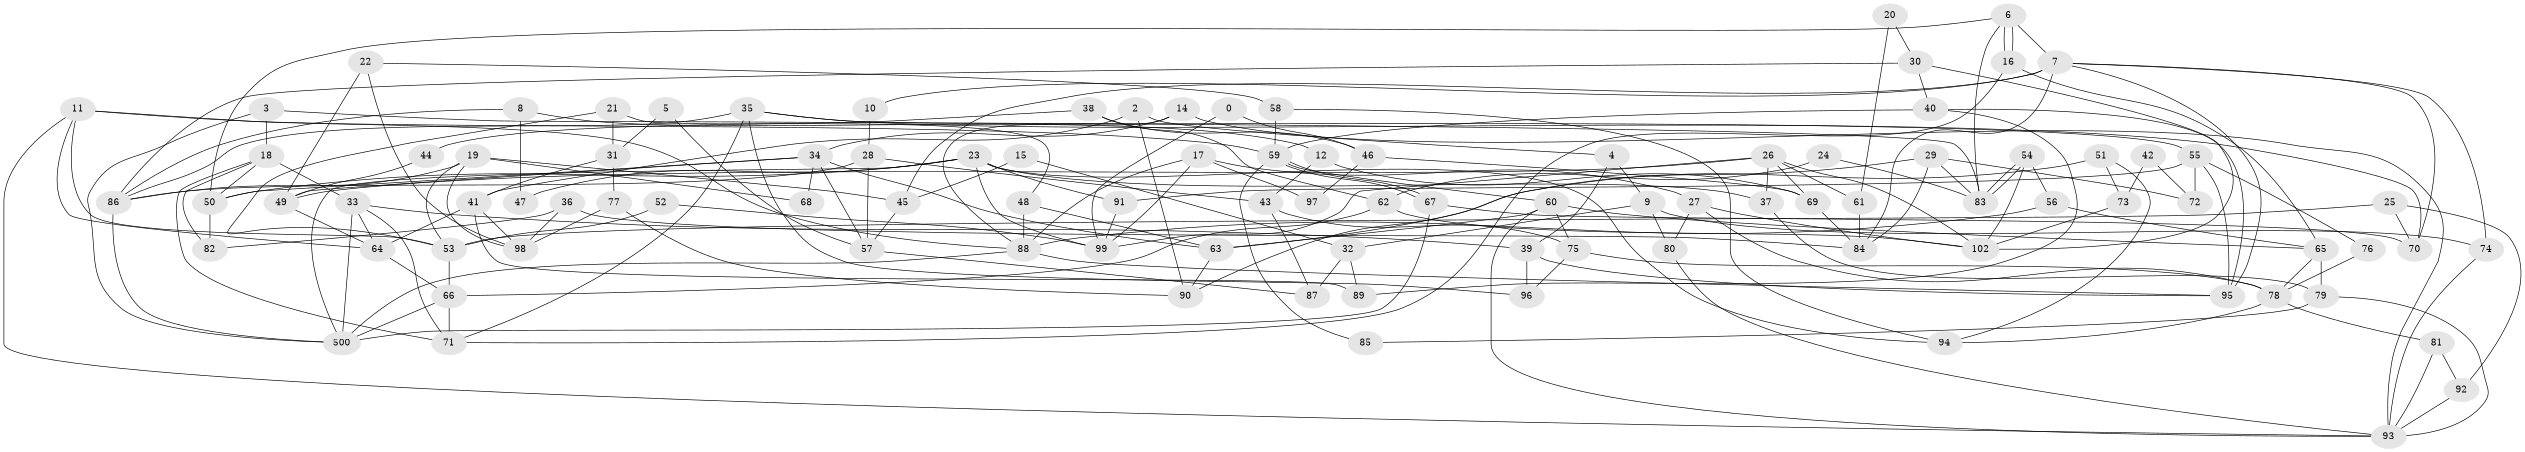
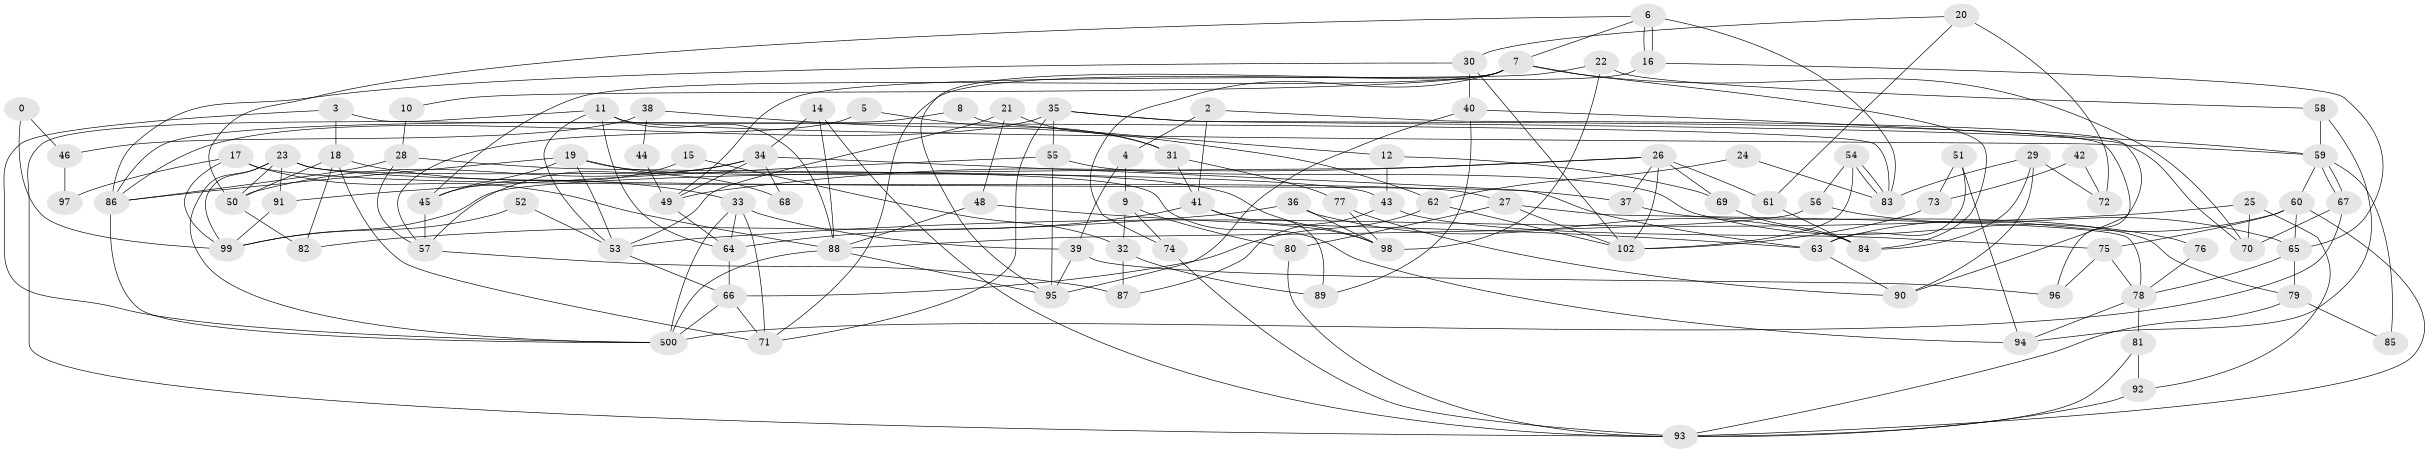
(1521, 166) -> none
(2195, 179) -> (2065, 91)
(521, 203) -> none
